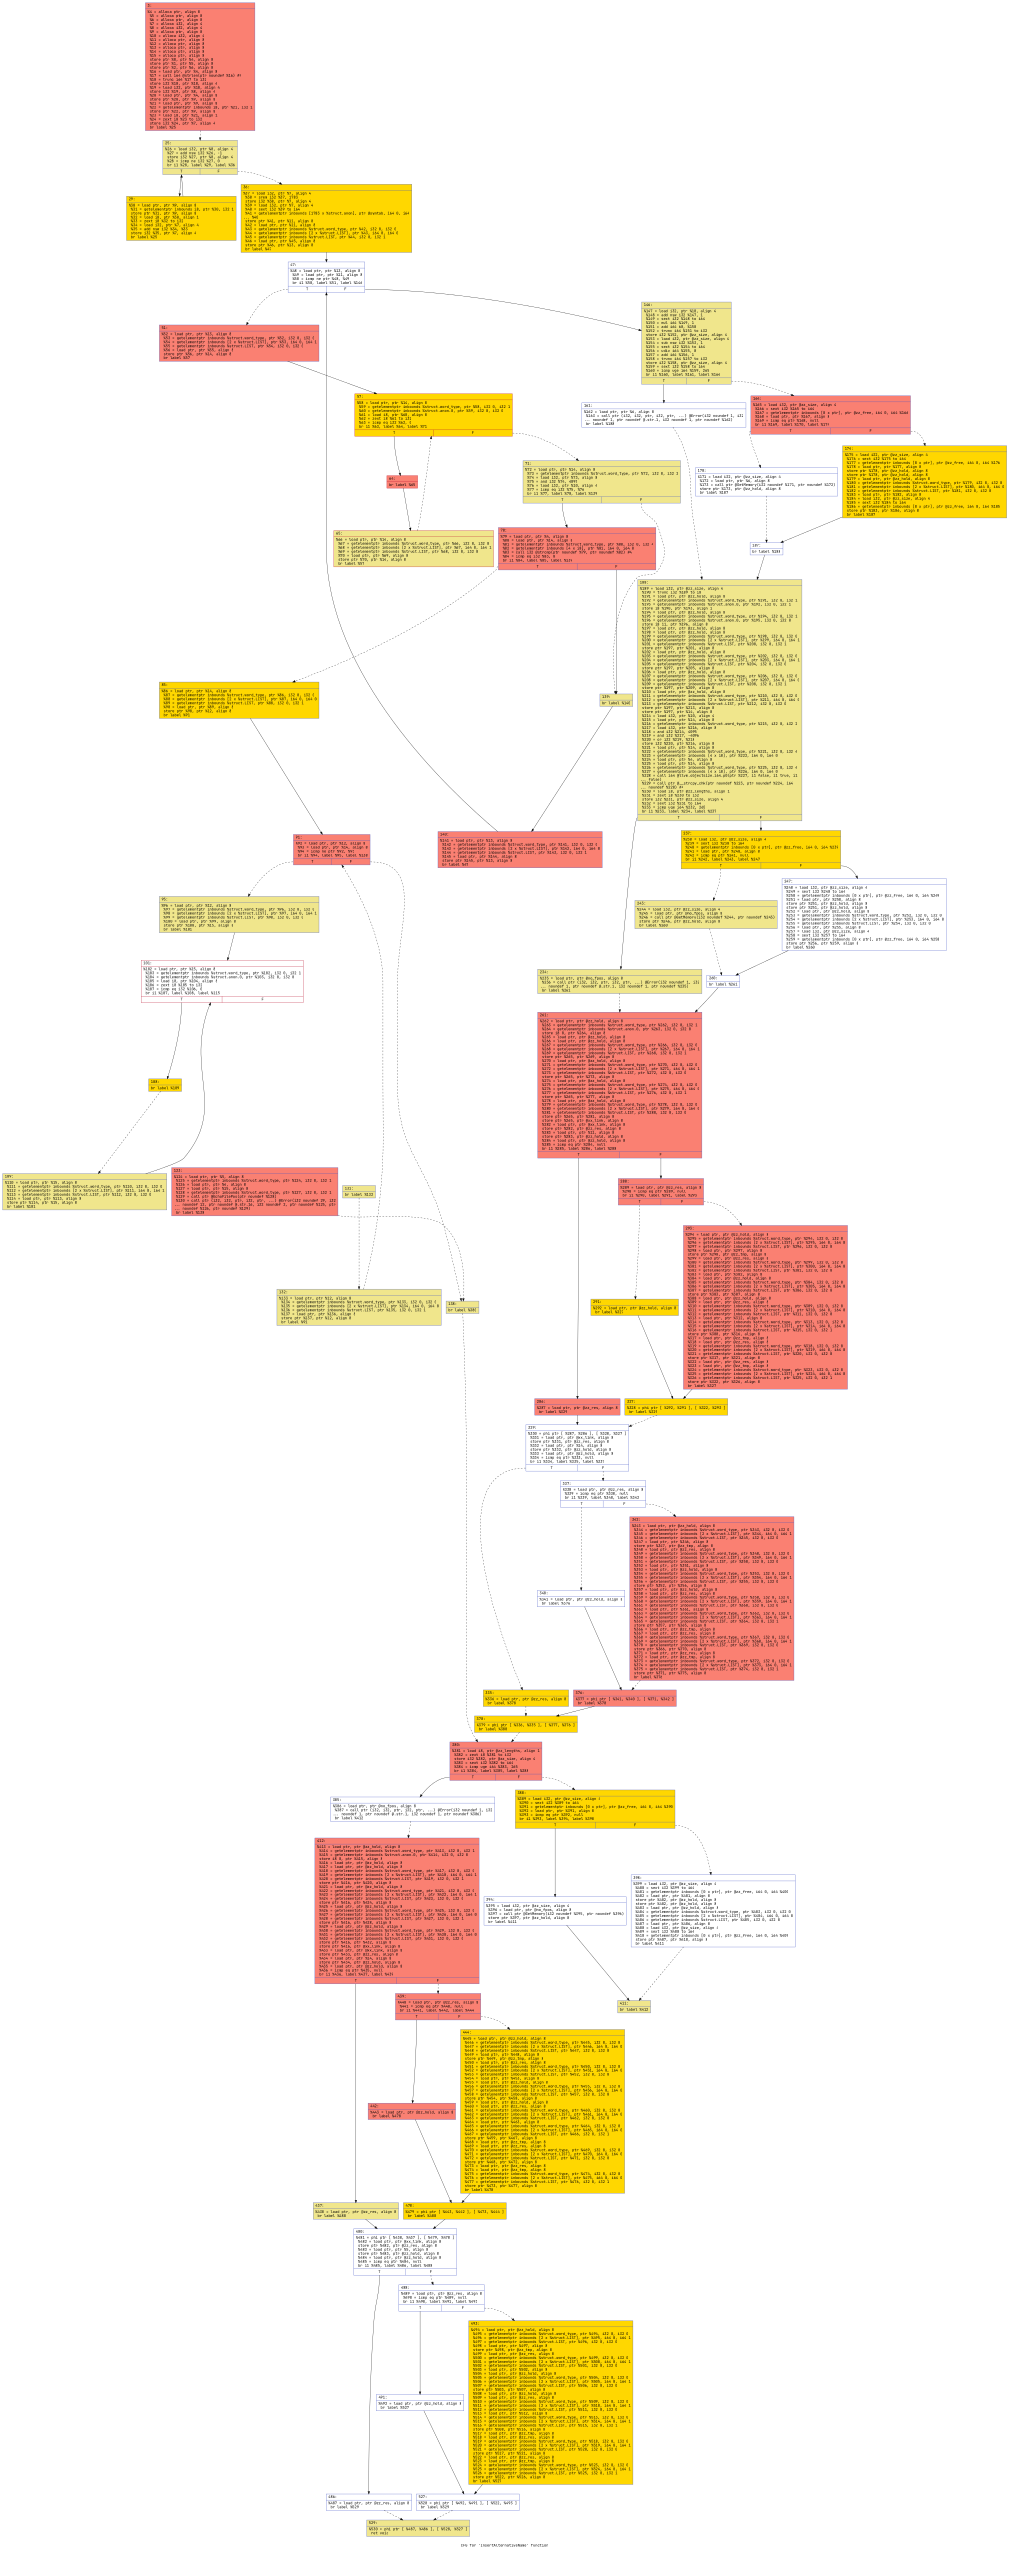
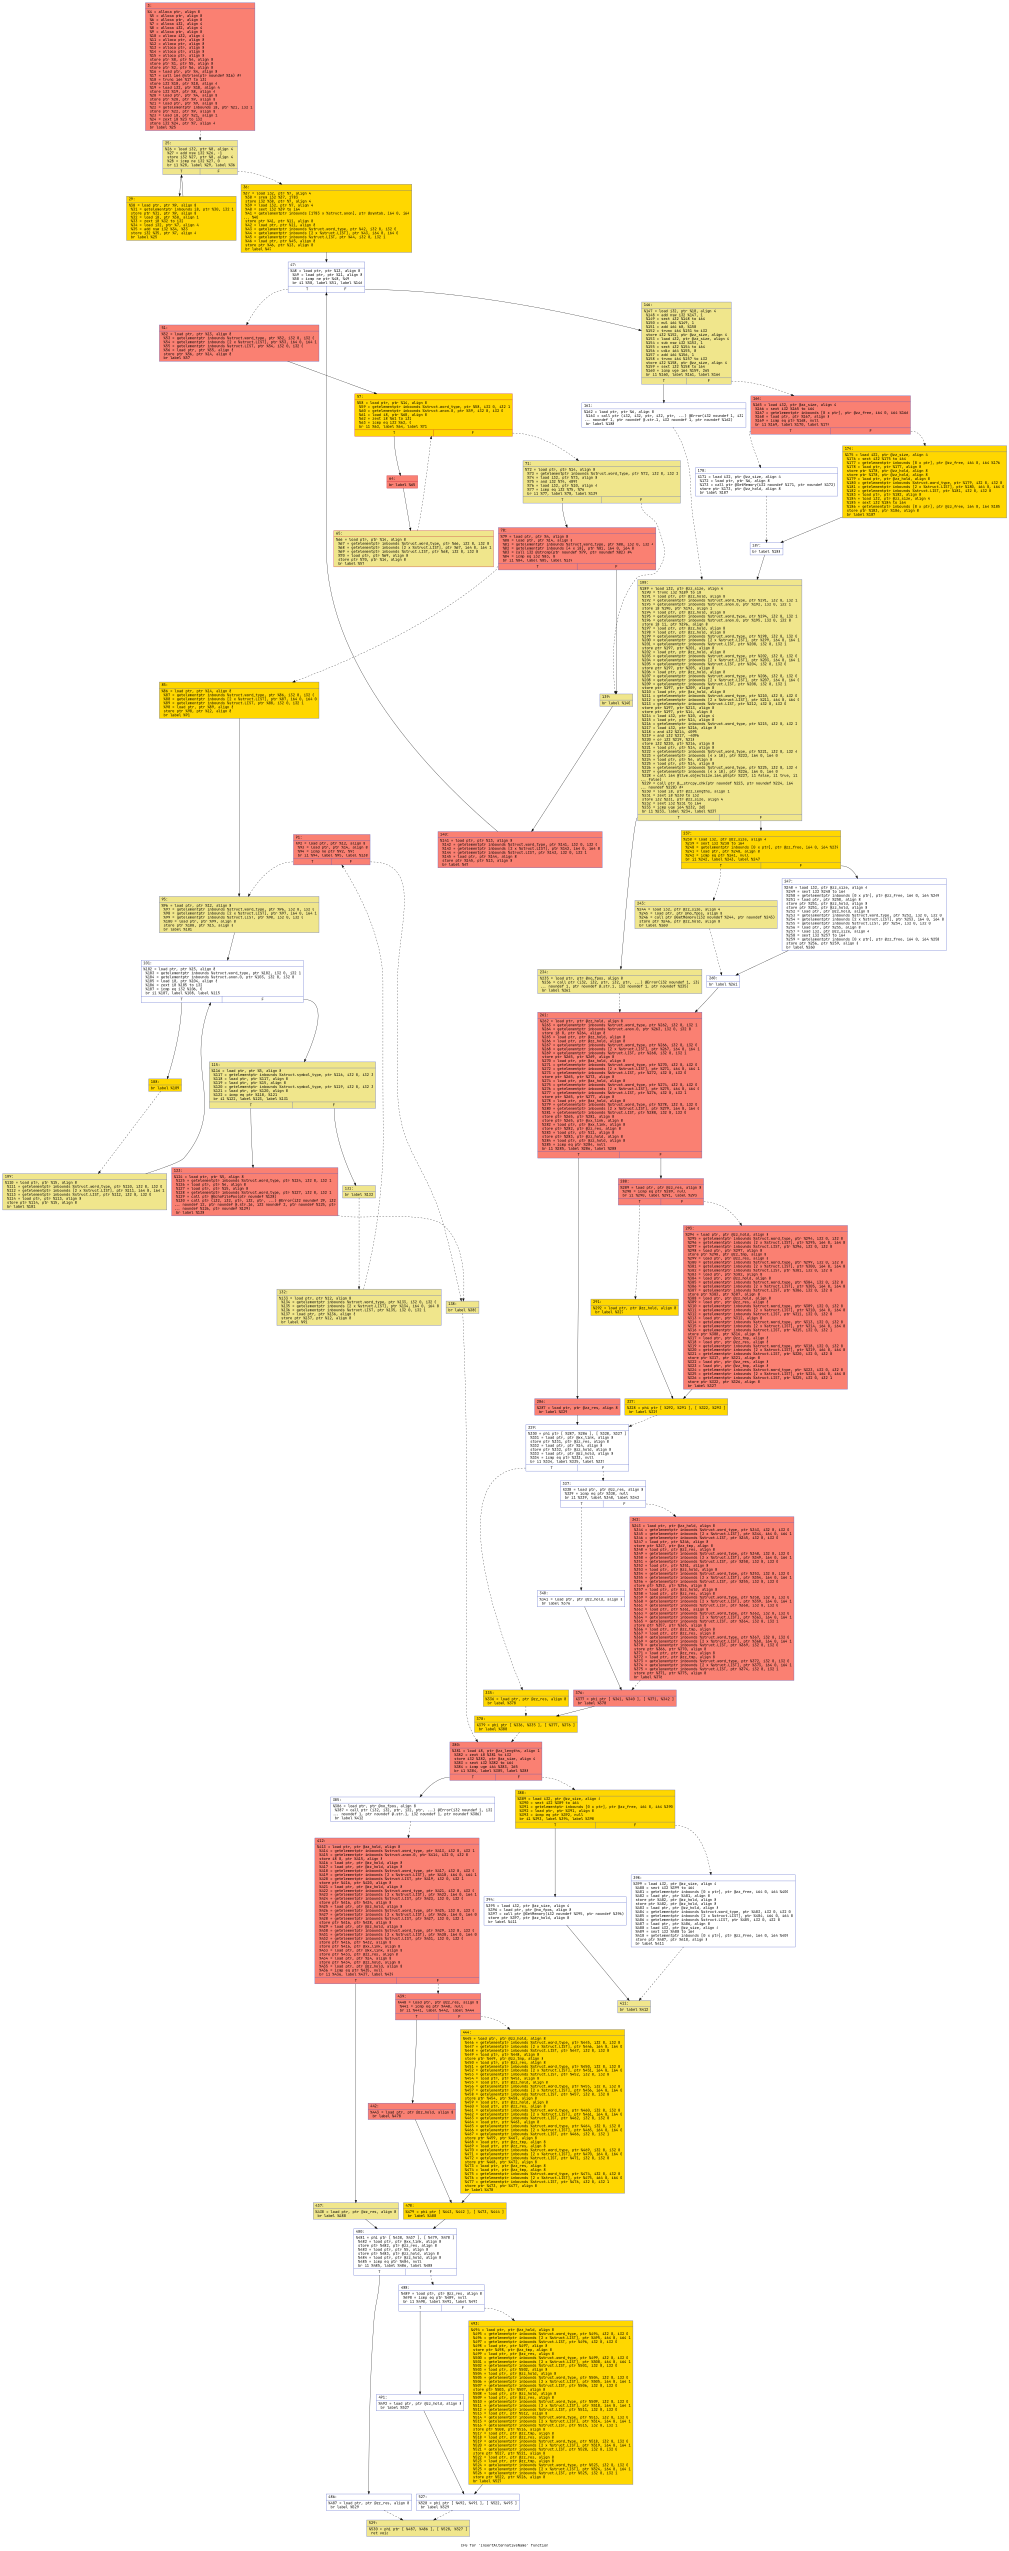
(286, 775) -> (239, 806)
(222, 981) -> (222, 981)
none -> (292, 1085)
